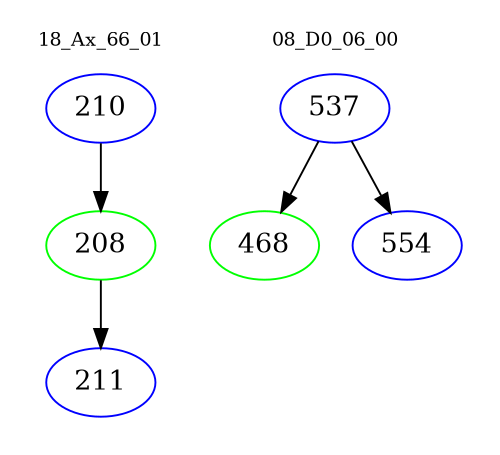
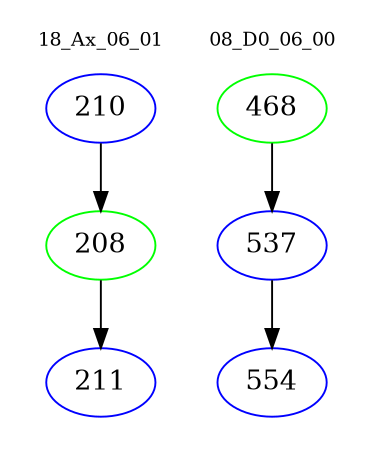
(101, 41) -> (101, 41)
(304, 168) -> (272, 168)
